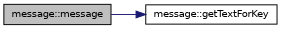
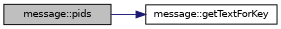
(57, 14) -> (57, 14)
